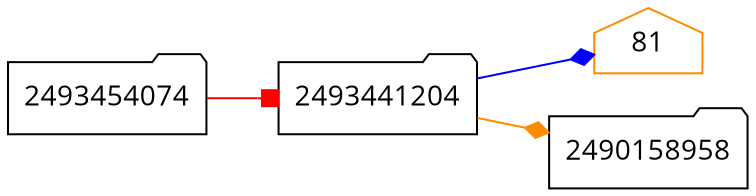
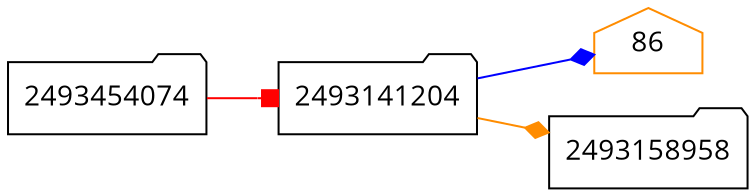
(648, 44) -> (648, 44)
(378, 98) -> (378, 98)
(648, 152) -> (648, 152)
